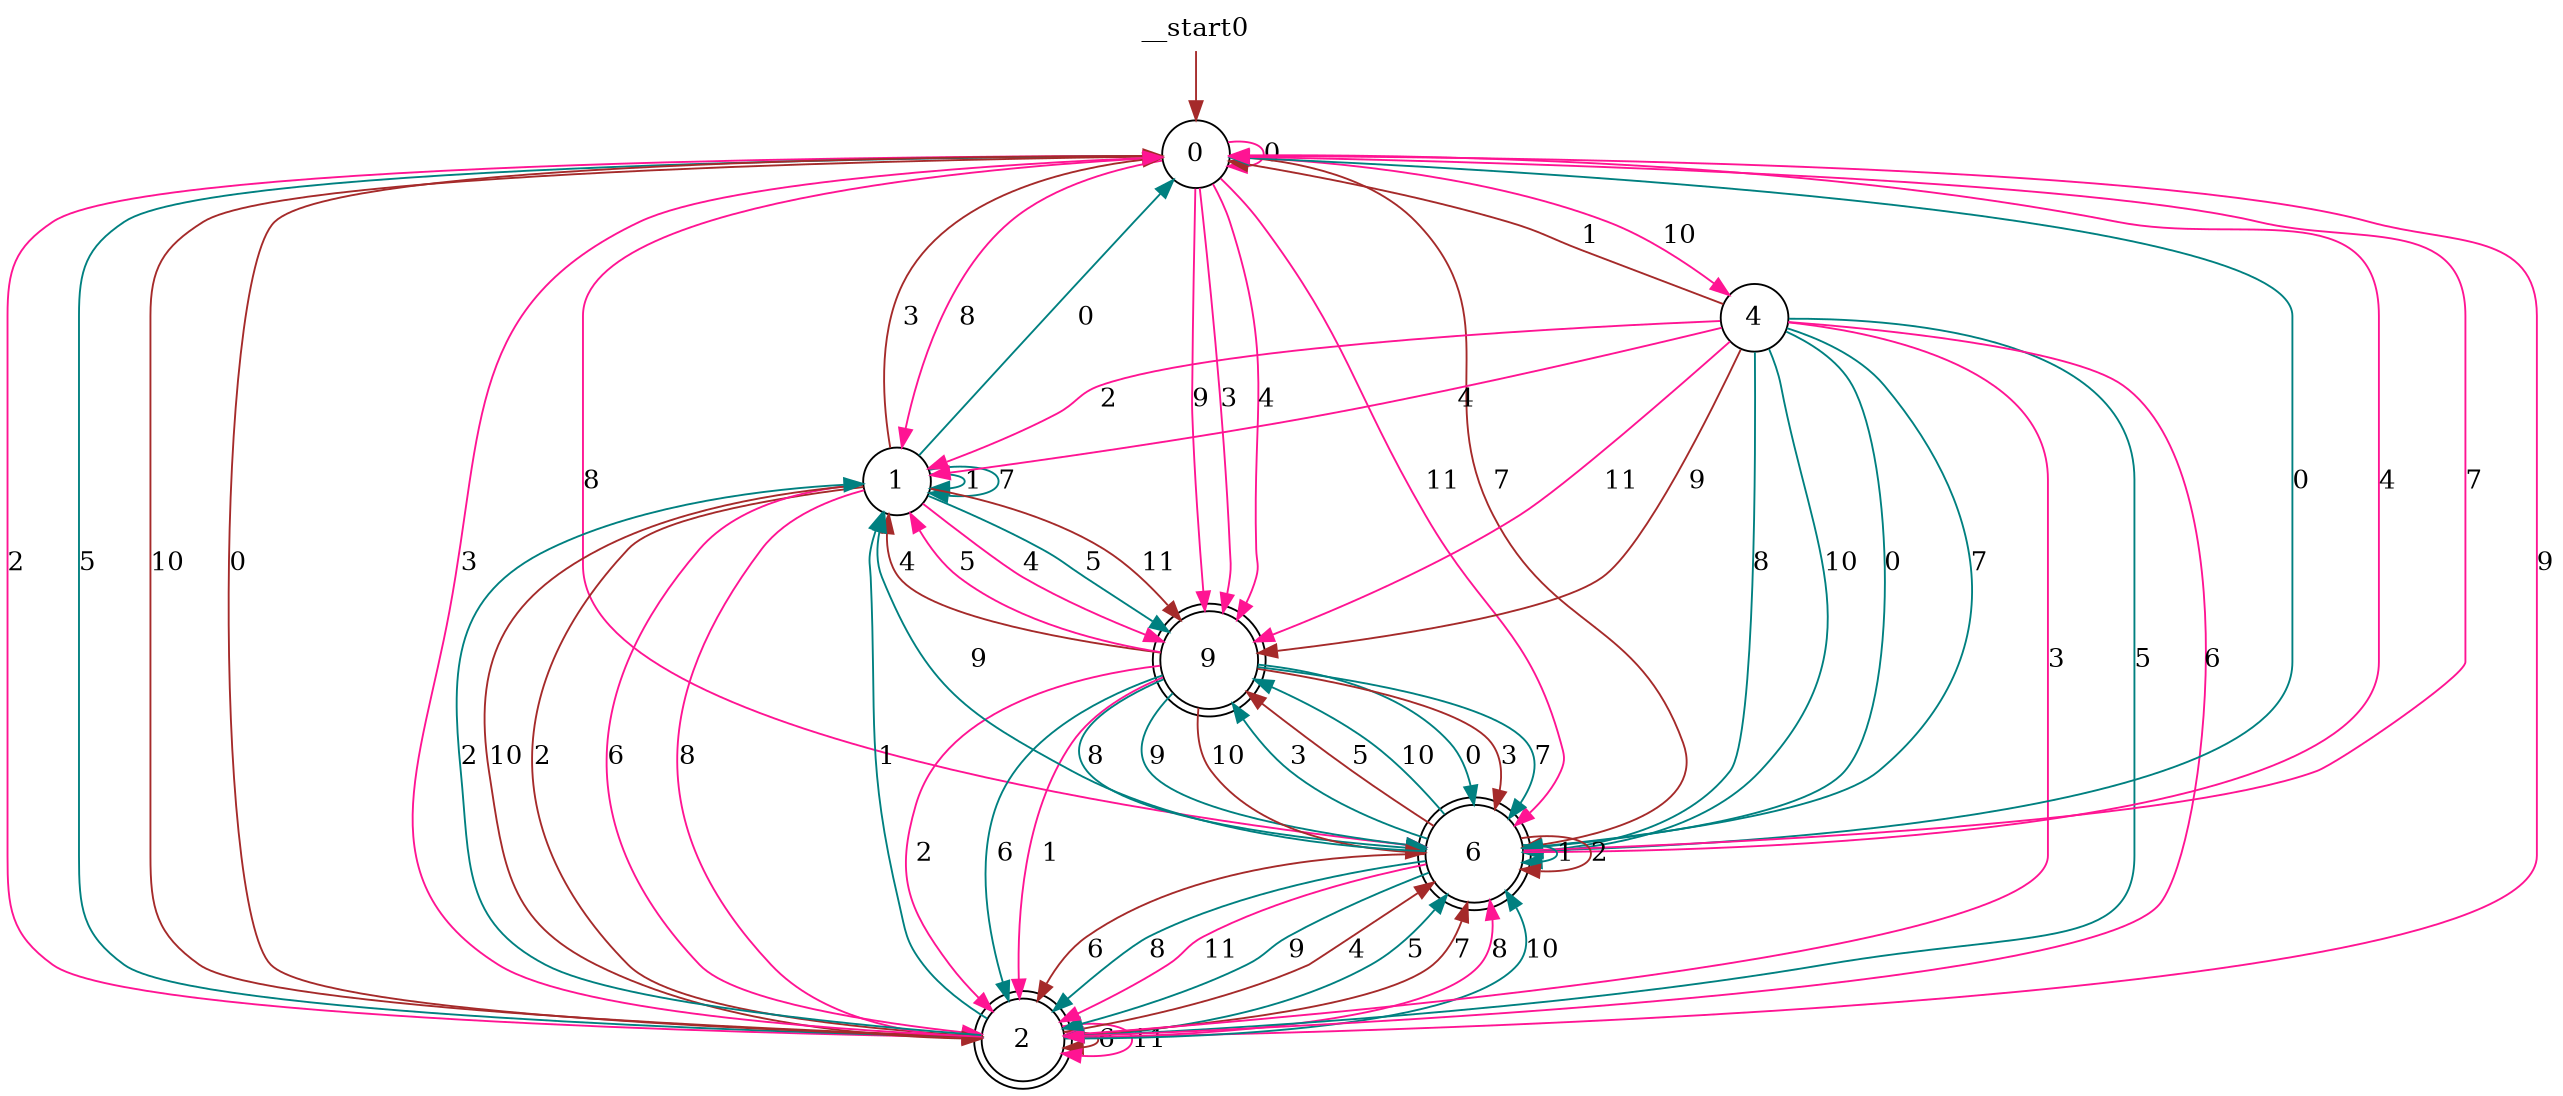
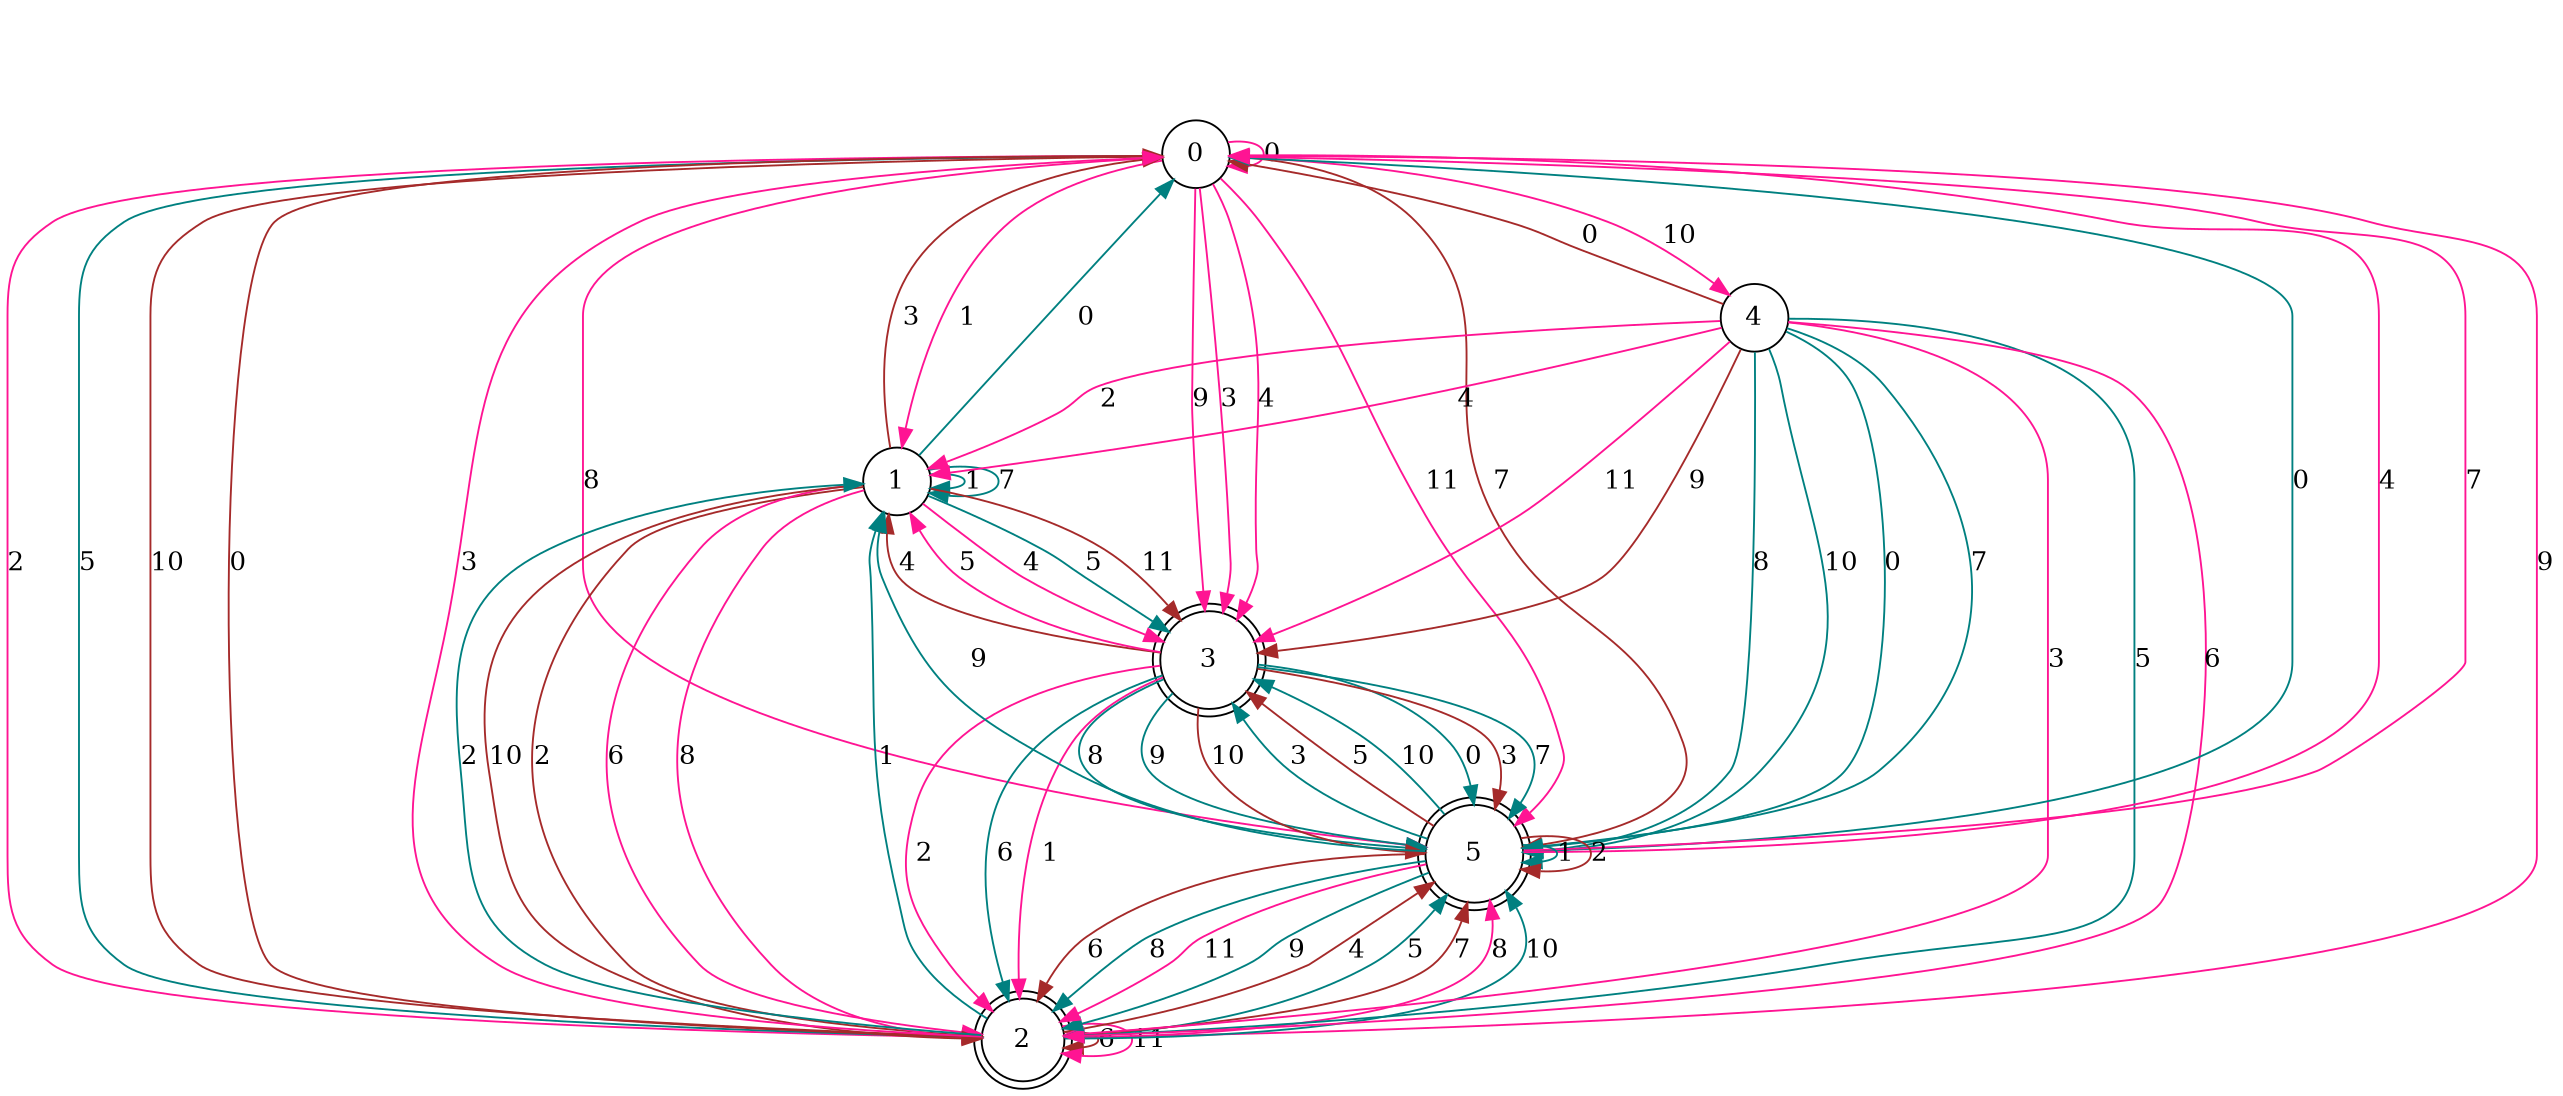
(1196, 29) -> none
(1591, 236) -> (1591, 236)
(968, 318) -> (968, 318)
(1209, 660) -> (1209, 660)
(1474, 854) -> (1474, 854)
